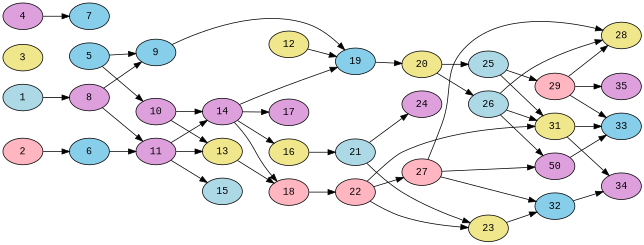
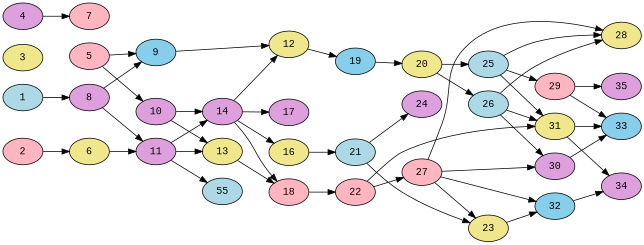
(89, 16) -> (89, 16)
(257, 19) -> (219, 49)
(89, 56) -> (89, 56)
(585, 63) -> (547, 39)
(285, 86) -> (253, 81)
(89, 151) -> (89, 151)
(555, 166) -> (555, 166)
(222, 191) -> (222, 191)
(414, 220) -> (452, 198)
